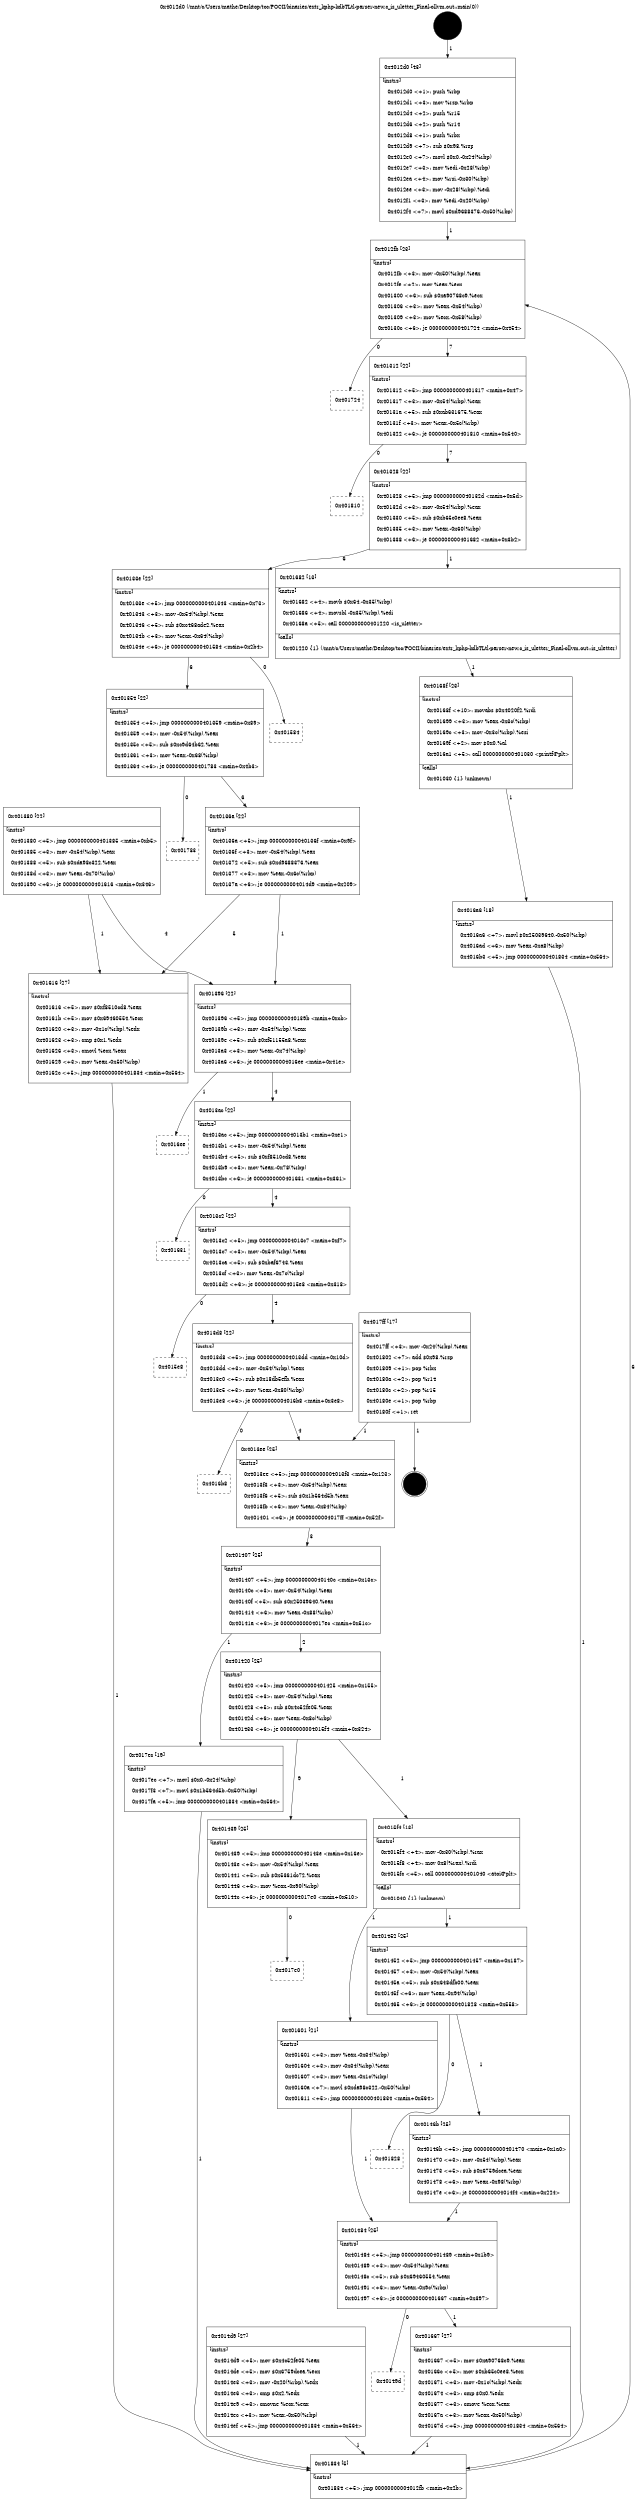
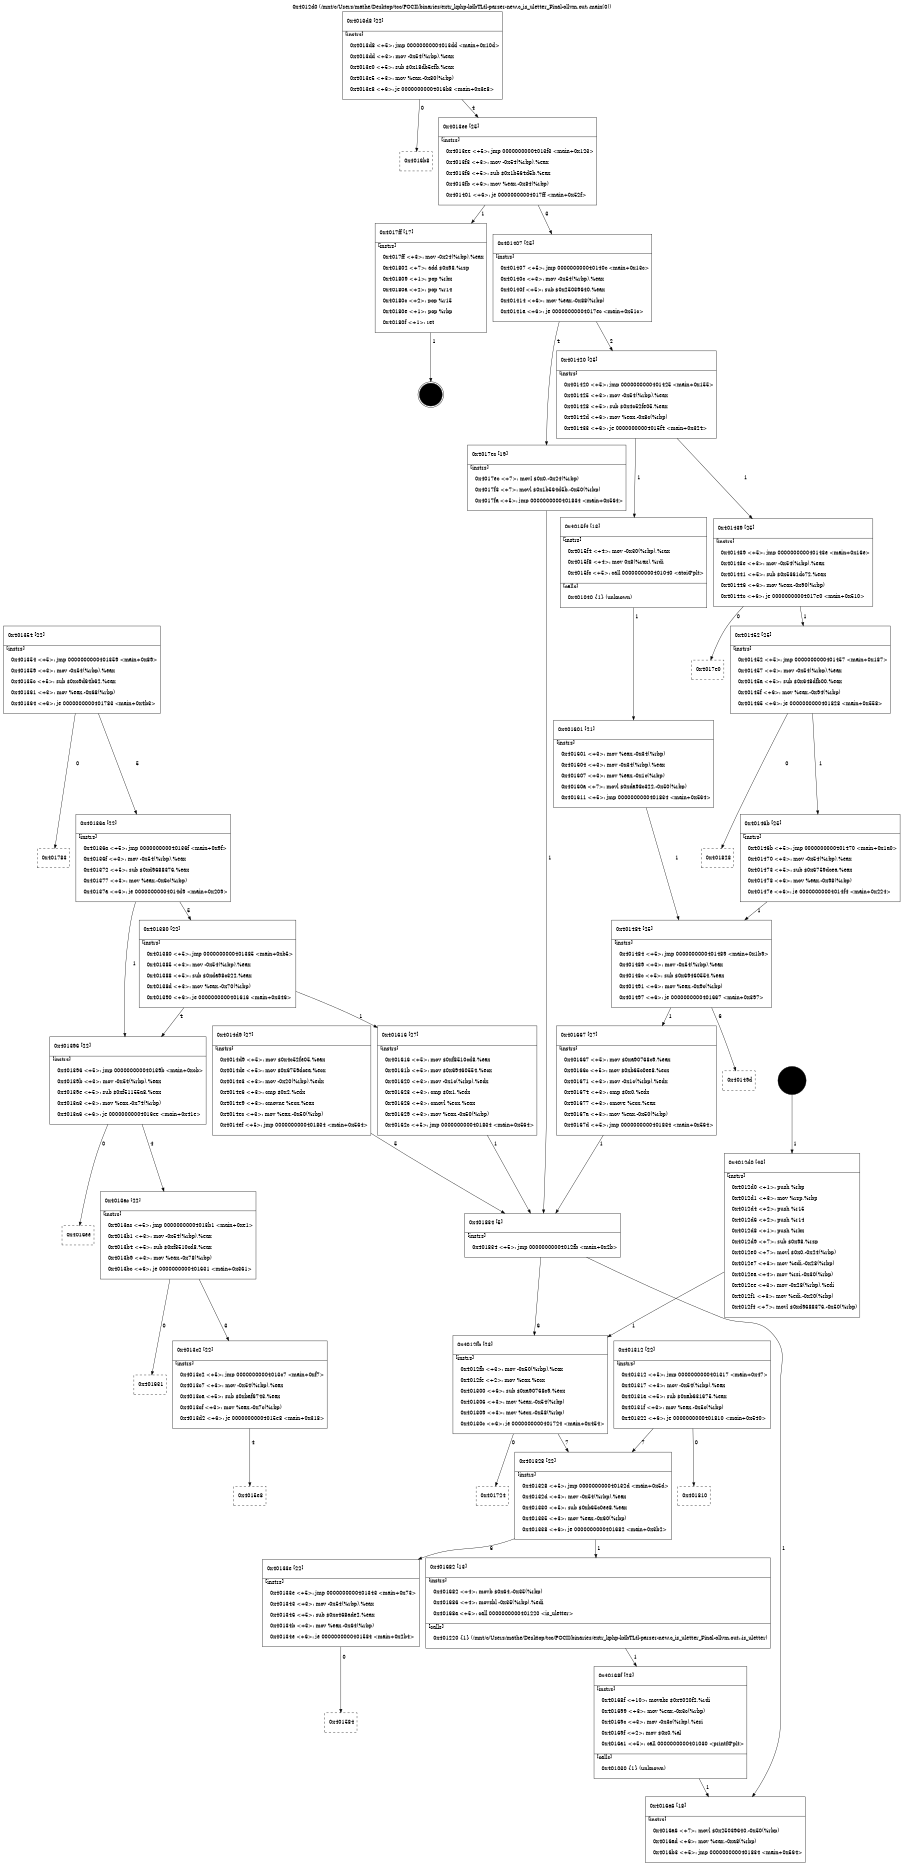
(448, 346) -> (562, 1441)
(188, 671) -> none
(242, 798) -> (137, 764)
(202, 933) -> (184, 909)
(203, 1092) -> (103, 1144)
(275, 1198) -> (225, 1326)
(201, 1304) -> (252, 1443)
(273, 1307) -> none
(362, 1430) -> (479, 213)
(228, 1643) -> (558, 342)
(580, 1756) -> (780, 1464)
(299, 1779) -> (745, 478)
(447, 1916) -> (801, 614)
(407, 2318) -> (719, 1017)
(357, 2445) -> (395, 1144)
